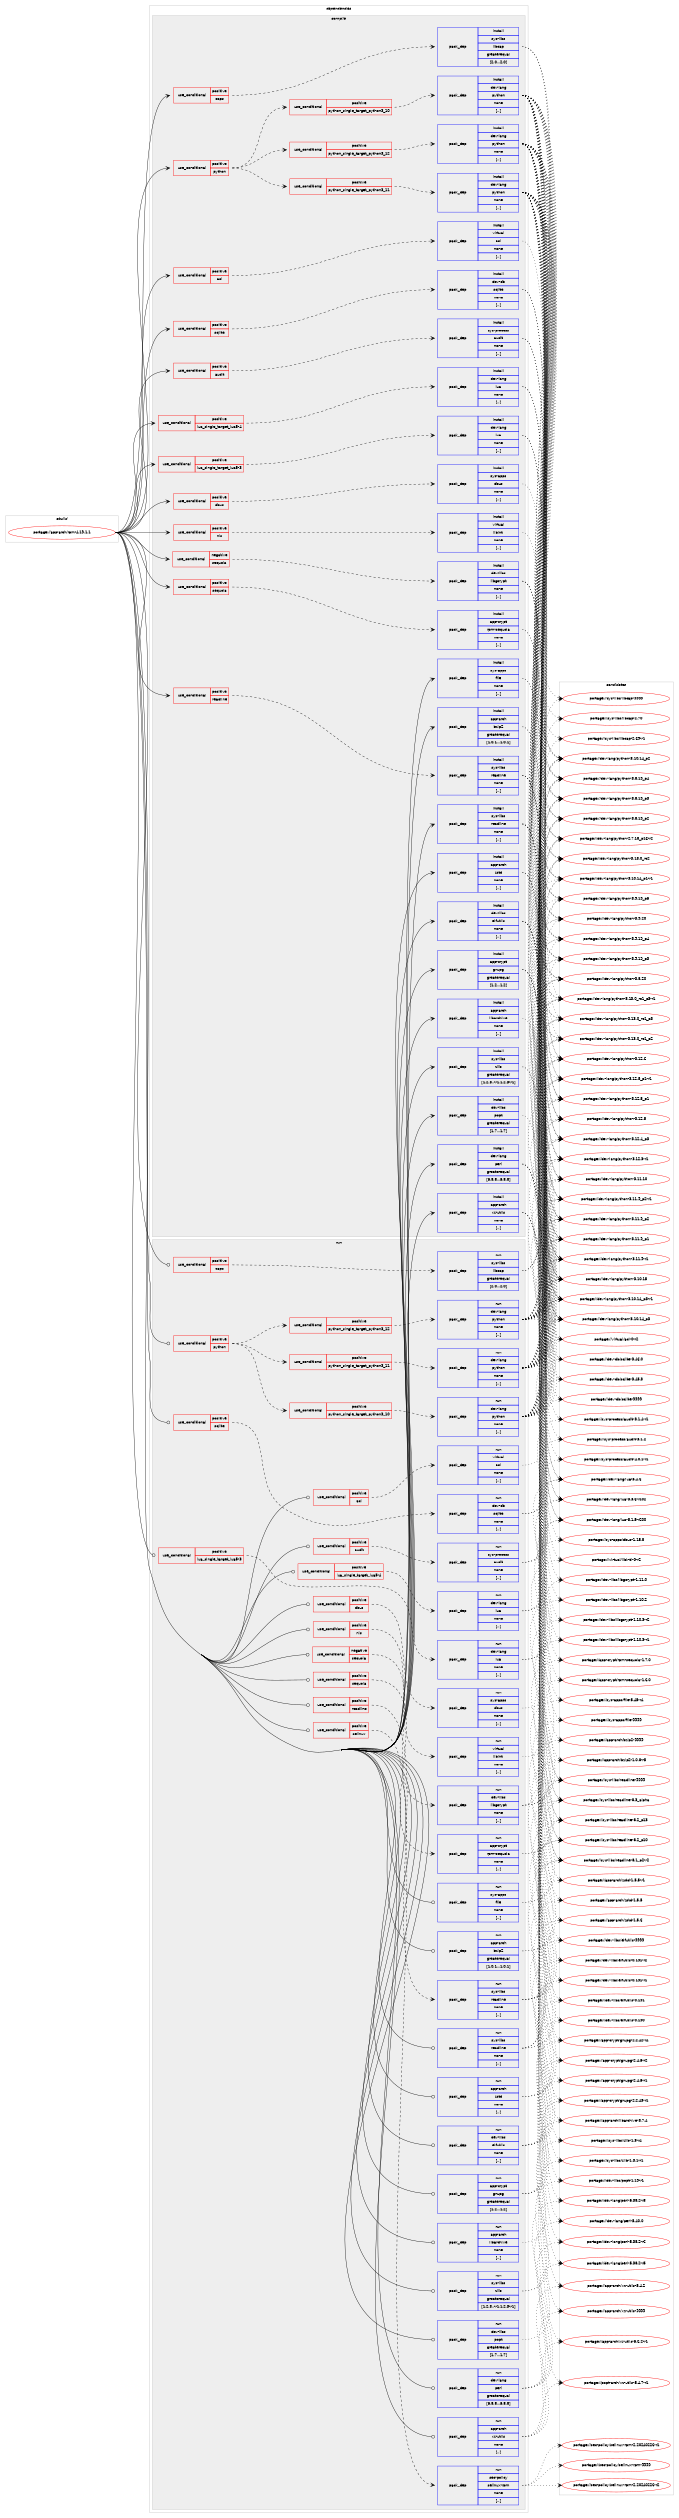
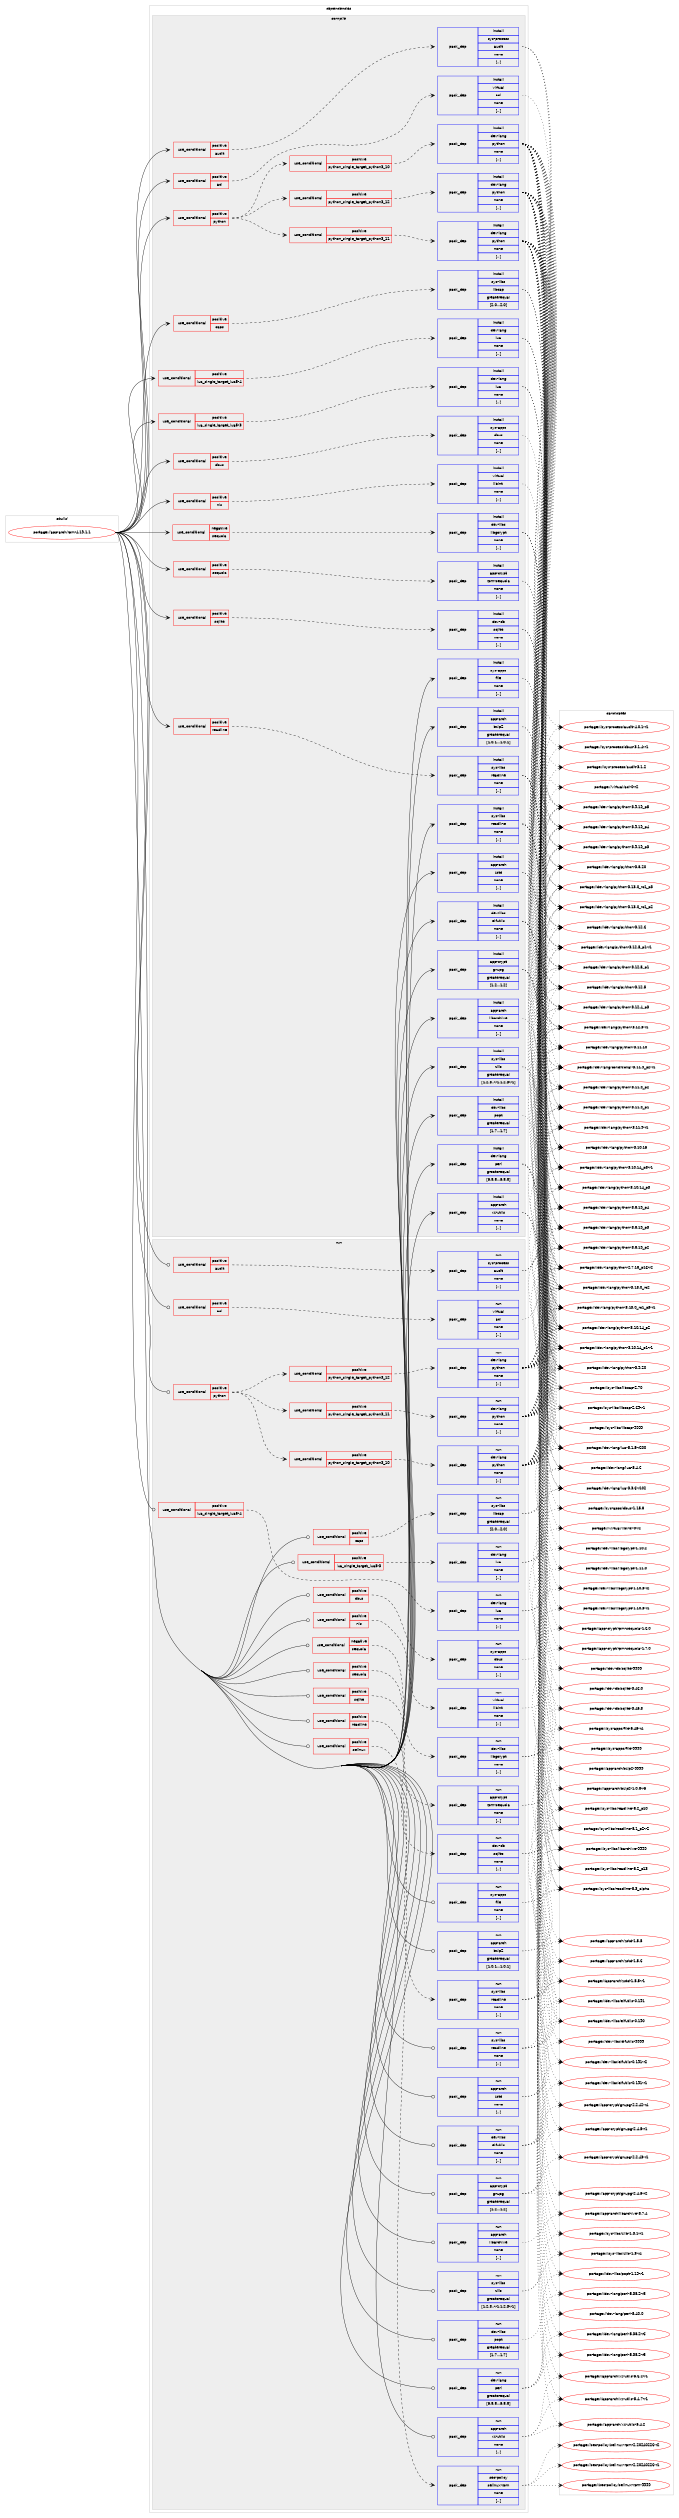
(616, 1199) -> (616, 1068)
(616, 1420) -> (616, 747)
(616, 1780) -> (616, 1849)
(616, 2311) -> none
(616, 2383) -> (616, 2399)
